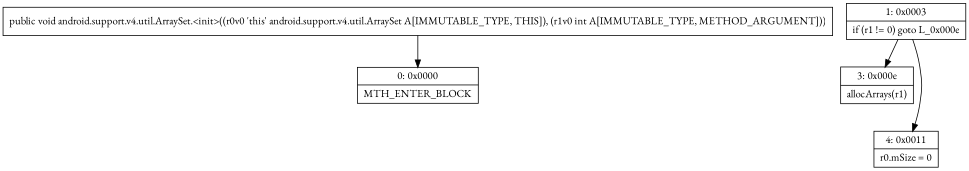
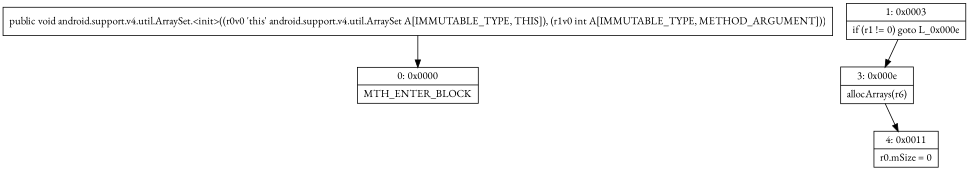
(922, 81) -> (890, 114)
(877, 94) -> (877, 94)
